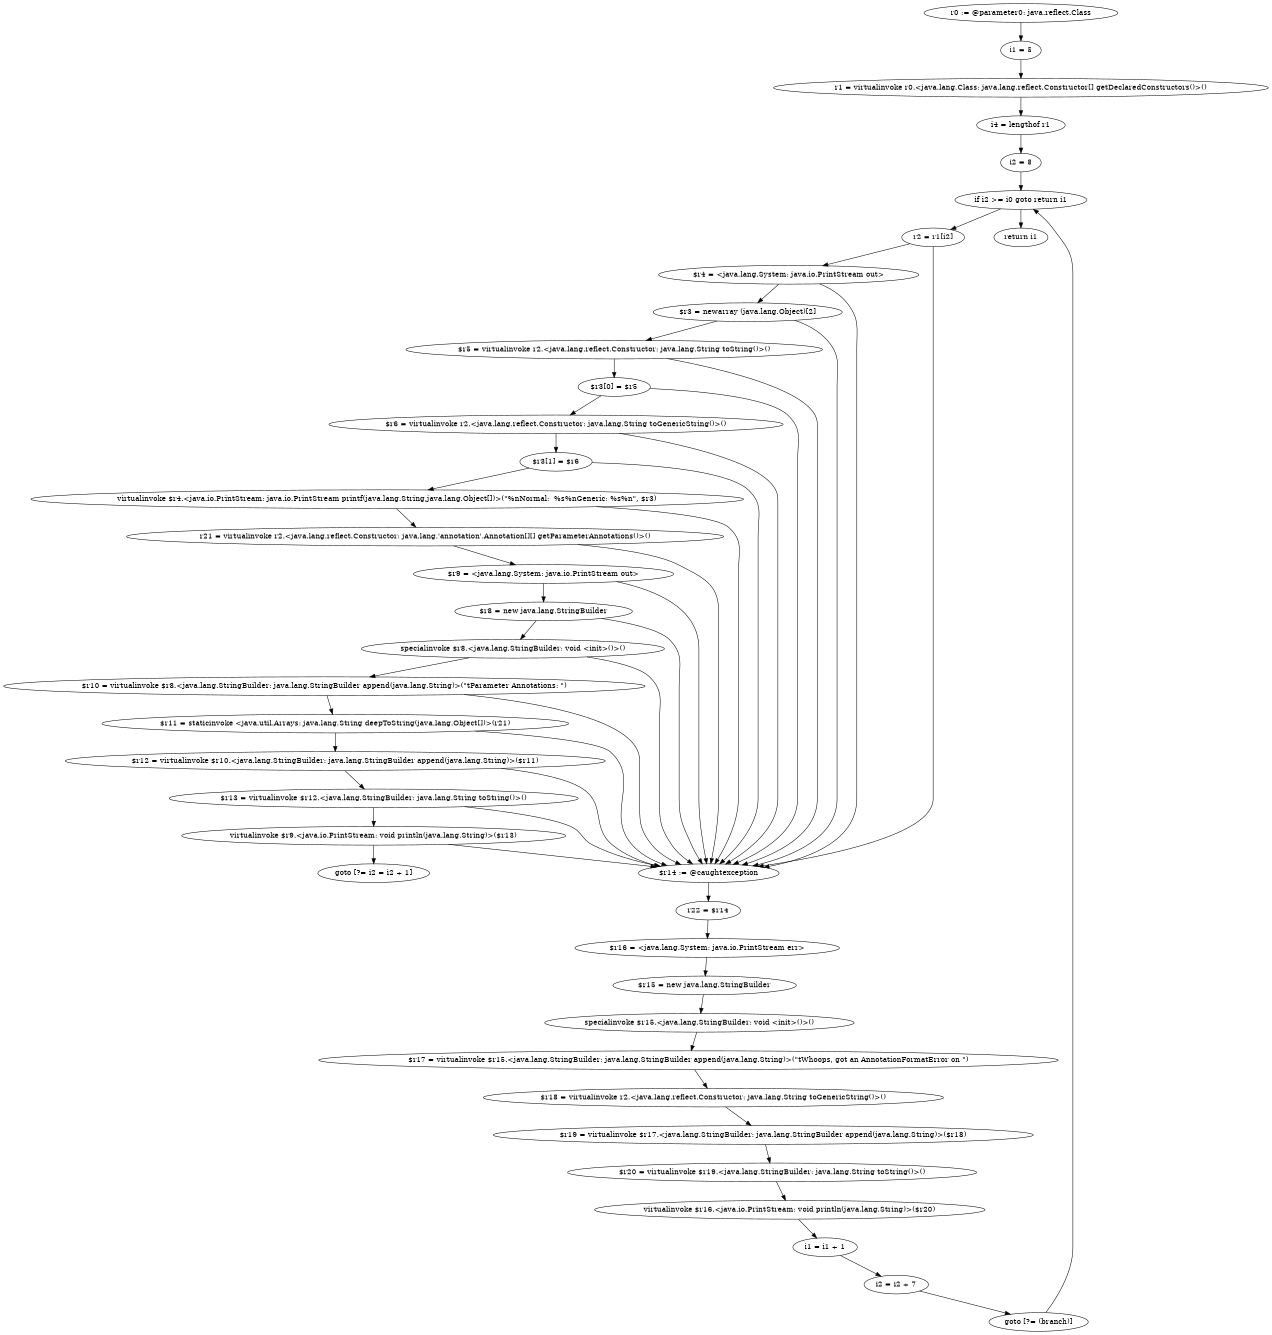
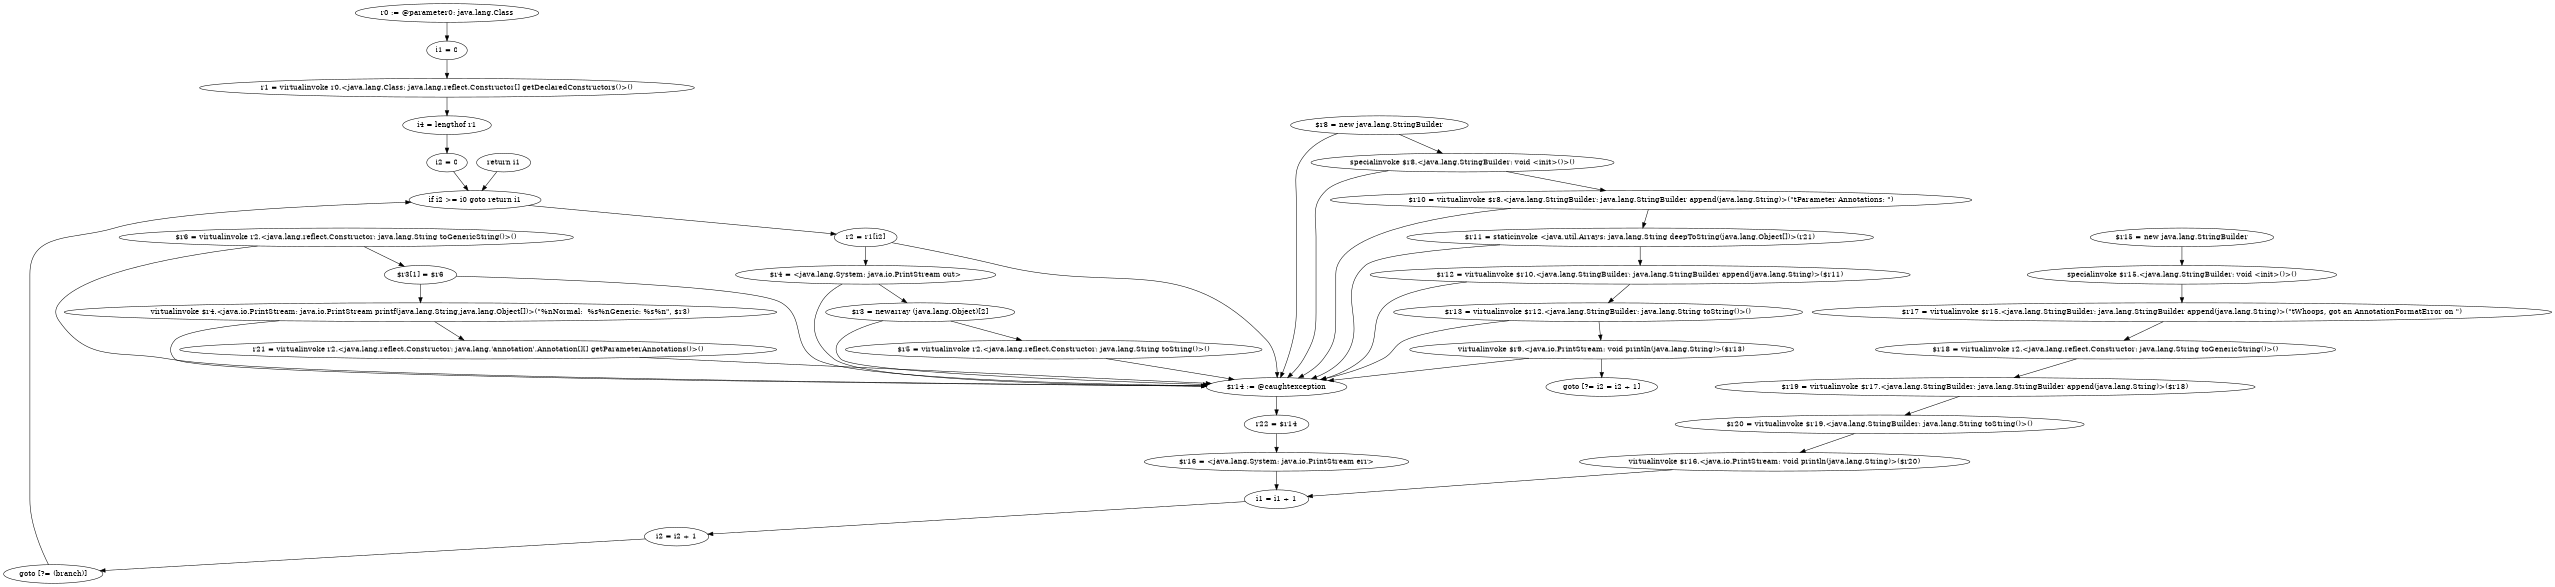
(1021, 13) -> (447, 13)
(1021, 50) -> (447, 50)
(1021, 163) -> (447, 163)
(1021, 216) -> (491, 179)
(614, 387) -> none
(544, 574) -> none
(706, 964) -> (1277, 478)
(896, 1285) -> (677, 537)
